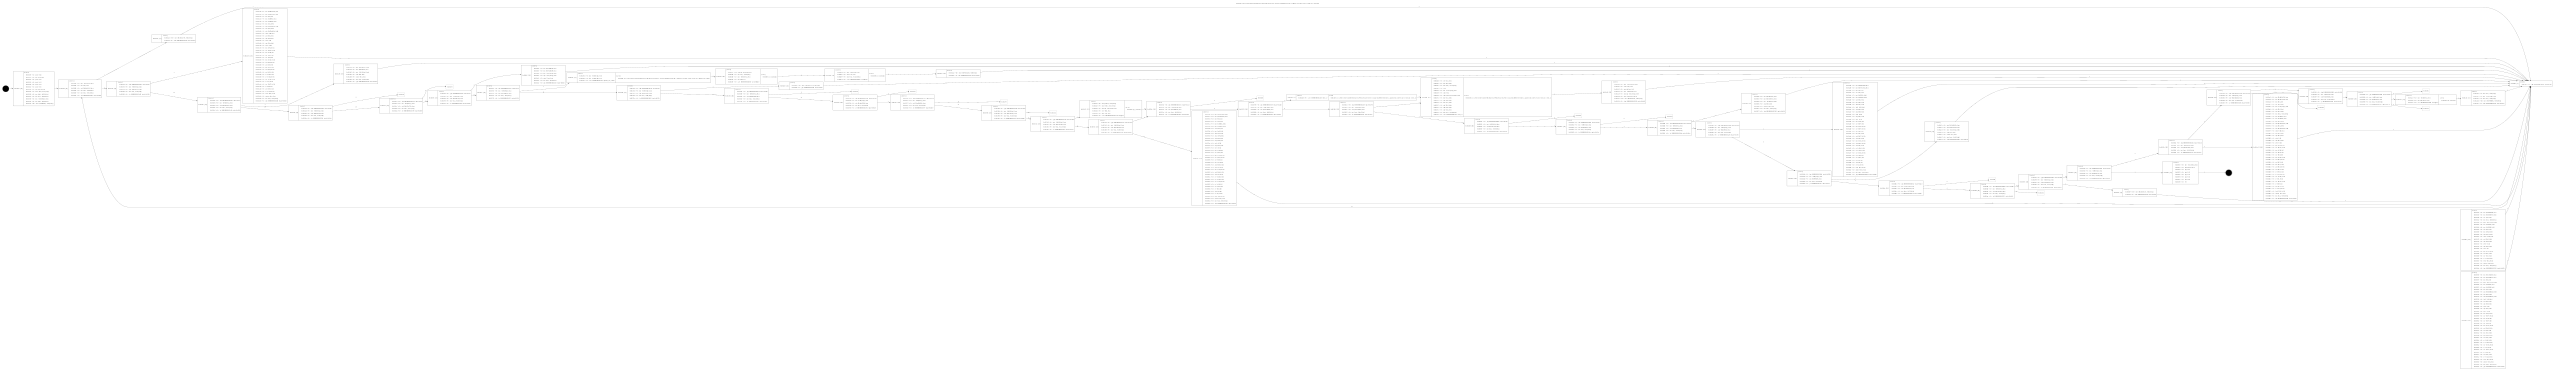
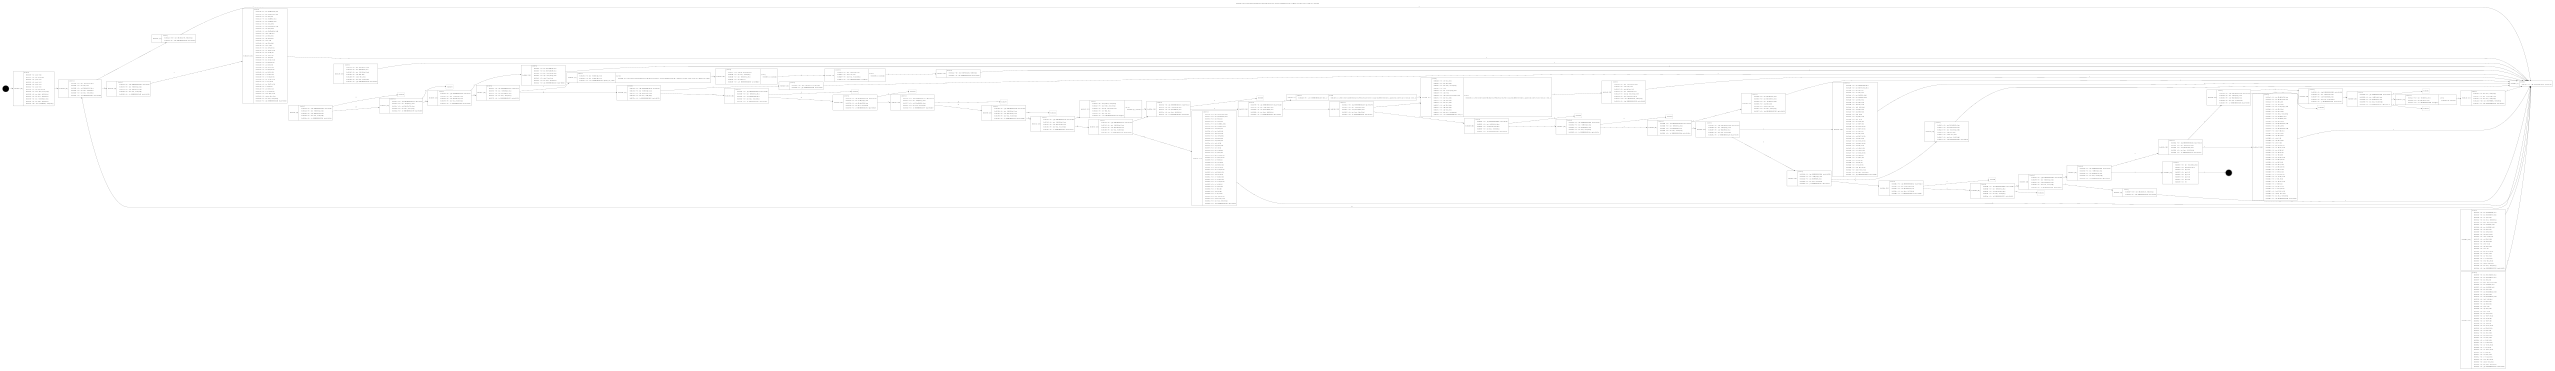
(219, 105) -> none
